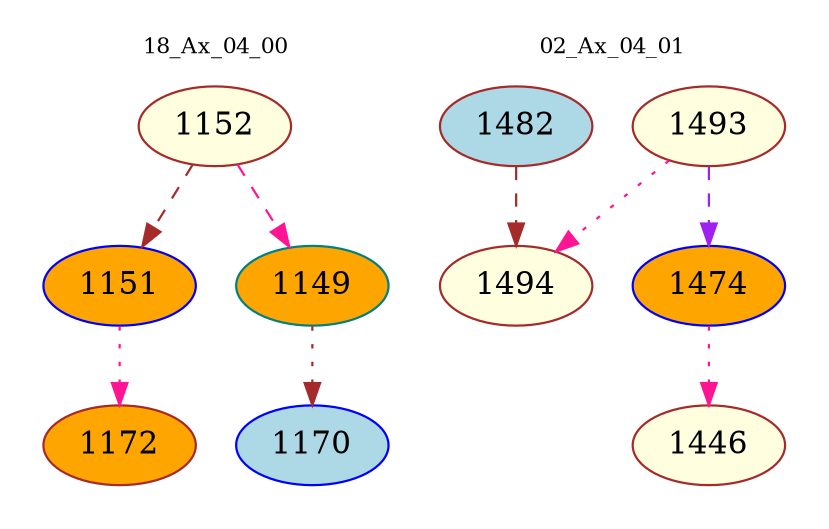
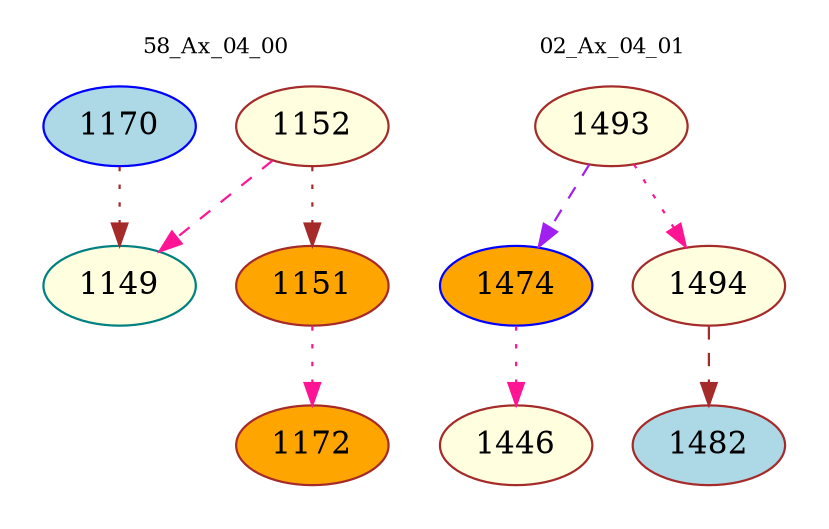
(216, 48) -> (216, 48)
(516, 195) -> (709, 355)
(173, 196) -> (312, 195)
(120, 286) -> (312, 286)
(312, 286) -> (120, 286)
(312, 355) -> (120, 195)
